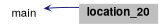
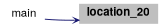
(64, 7) -> (59, 20)
